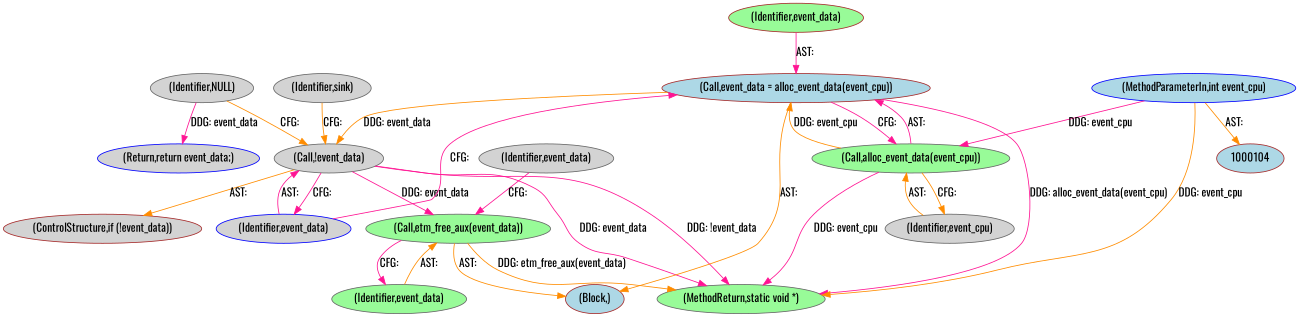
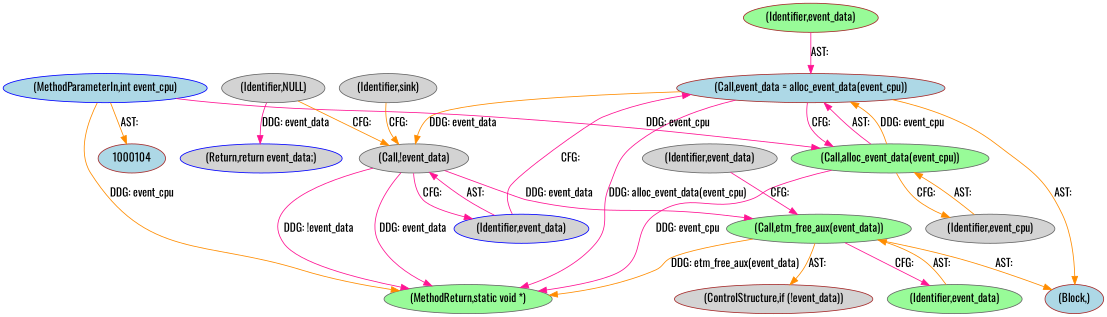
(223, 191) -> (807, 262)
